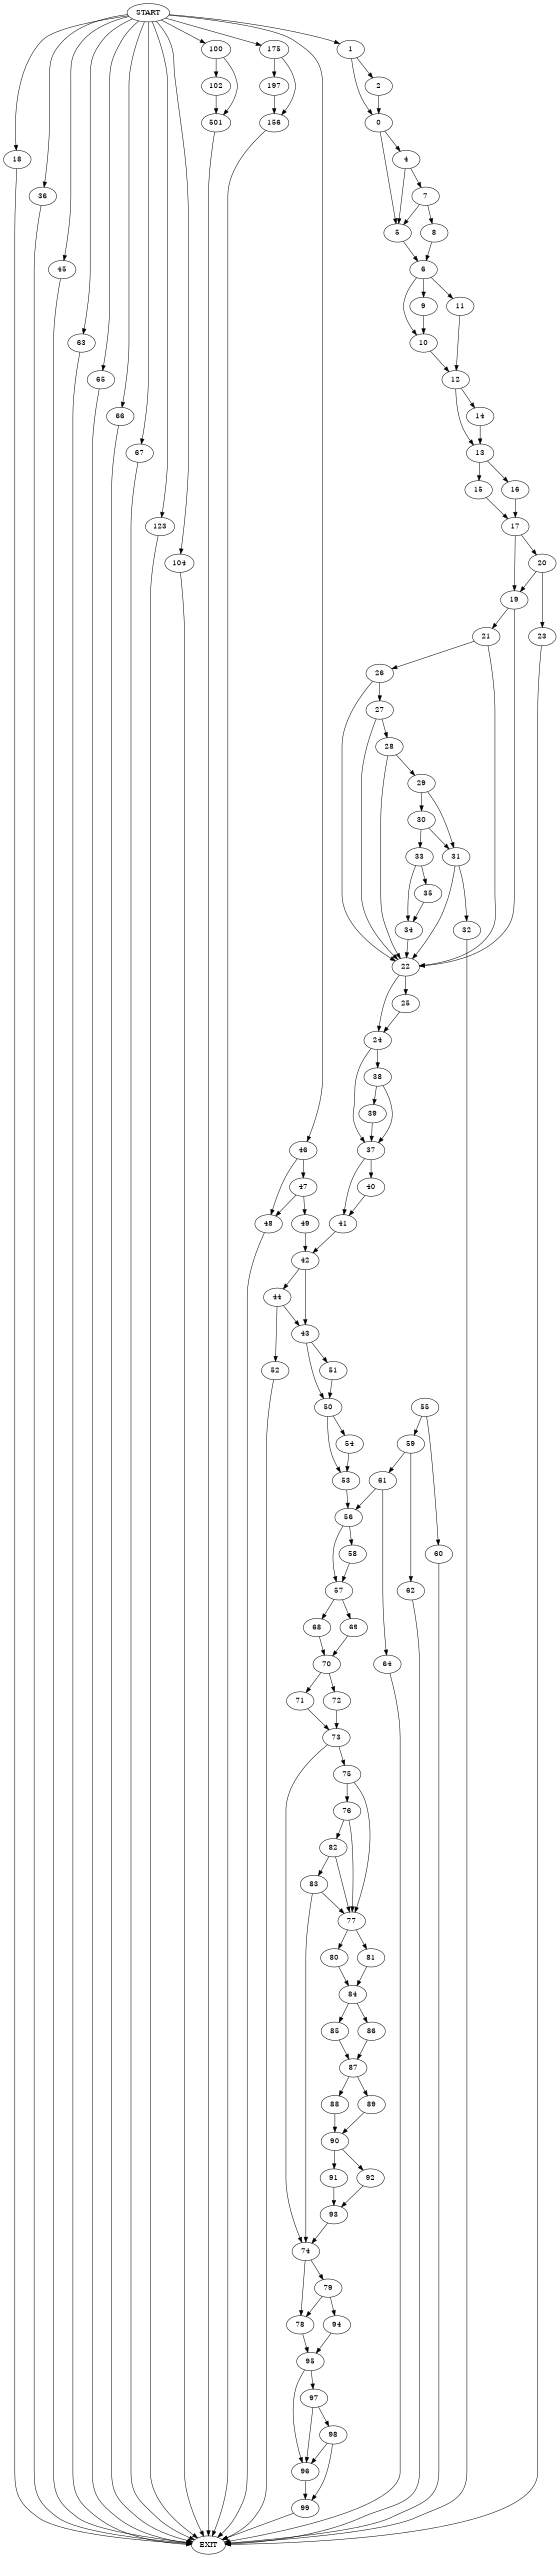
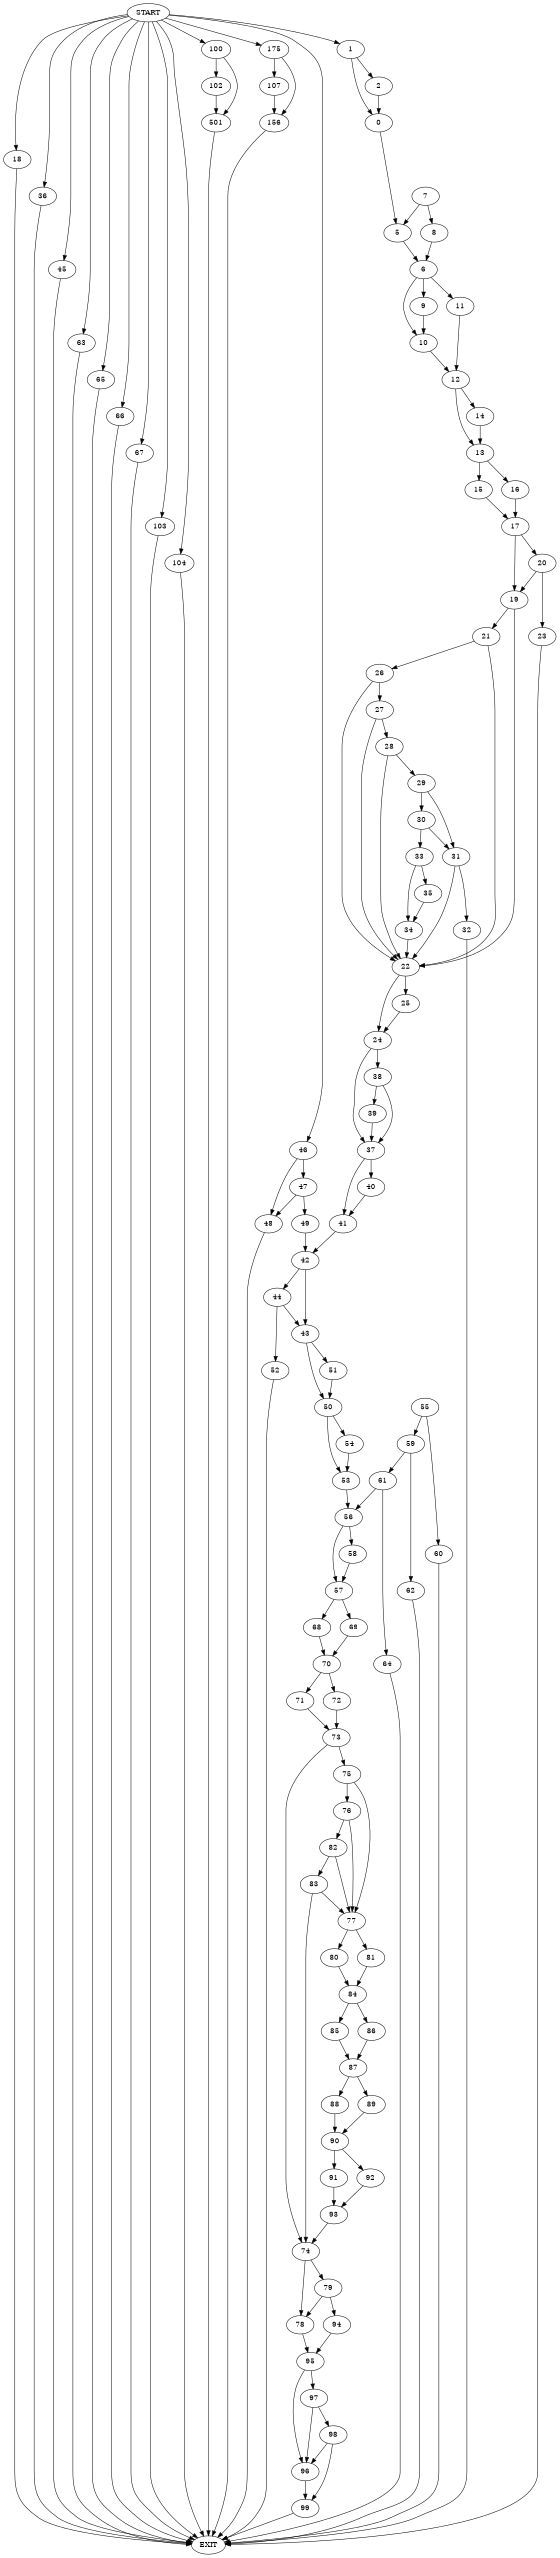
(274, 86) -> (274, 86)
(406, 160) -> none
(160, 527) -> (160, 527)
